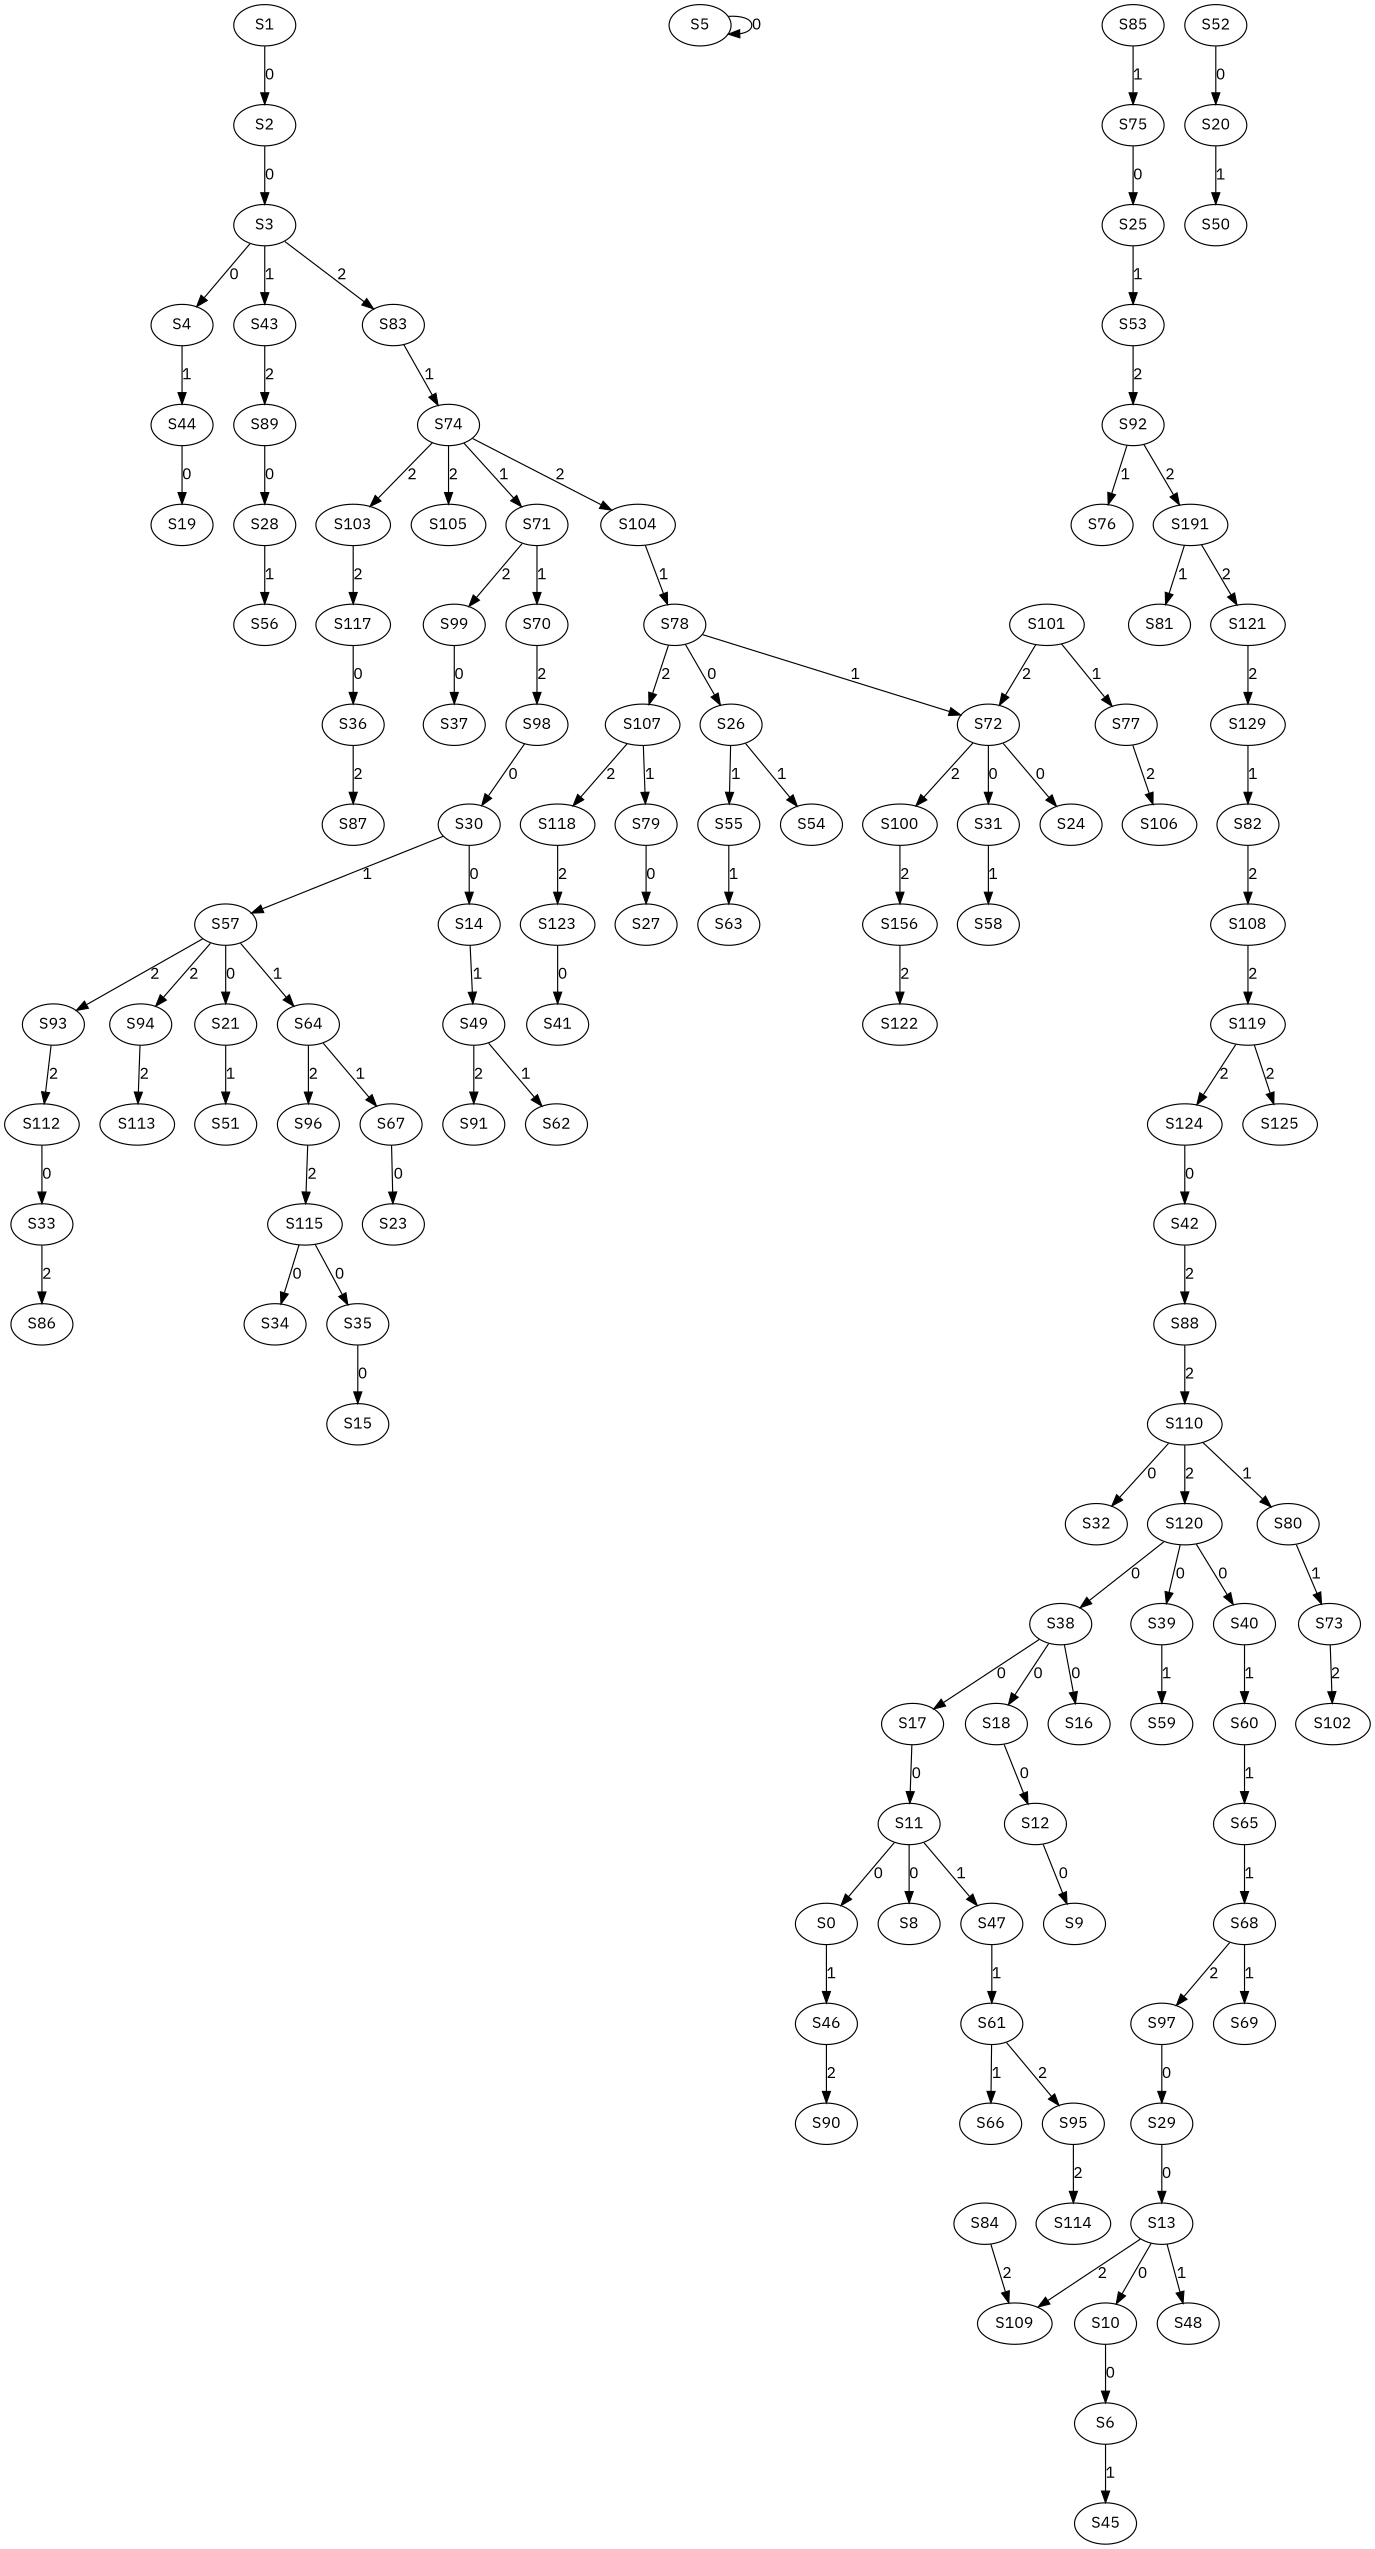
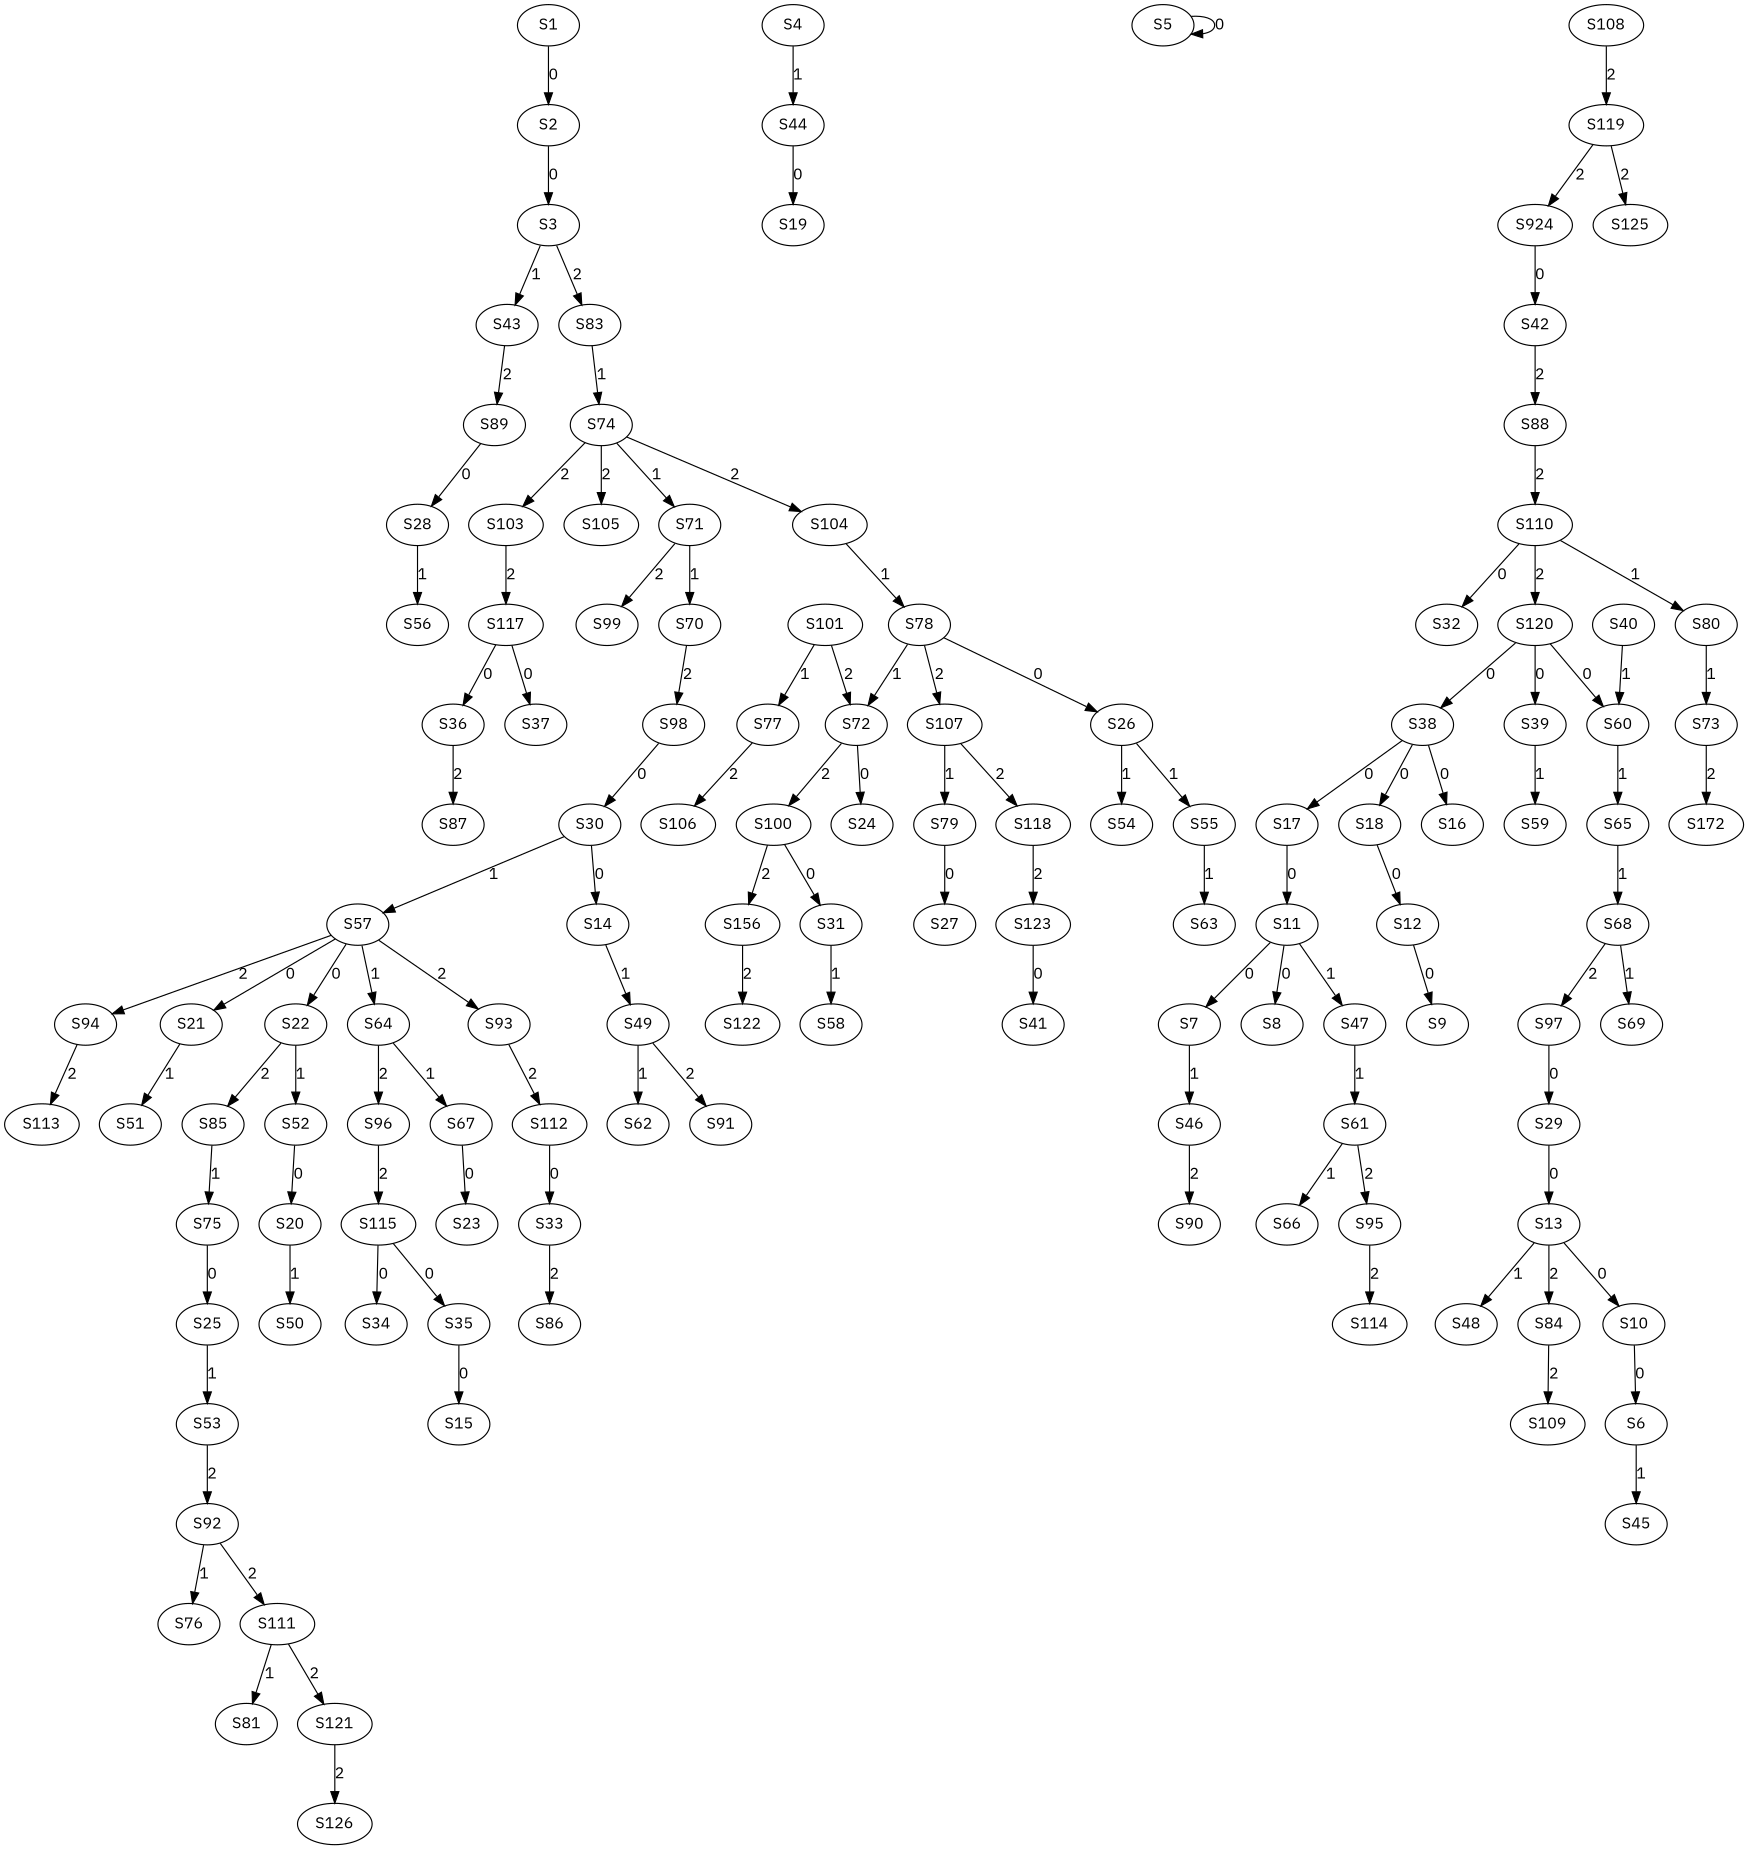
(227, 271) -> none
(1191, 525) -> (277, 1624)
(454, 669) -> (519, 669)
(1248, 725) -> (335, 1824)
(988, 769) -> (799, 870)
(1248, 825) -> none
none -> (296, 1025)
(1185, 1124) -> (1535, 225)
(1212, 1569) -> (1573, 671)
(1333, 1724) -> (1706, 825)
(826, 1924) -> (1189, 1025)
(1094, 2270) -> (1549, 1269)
